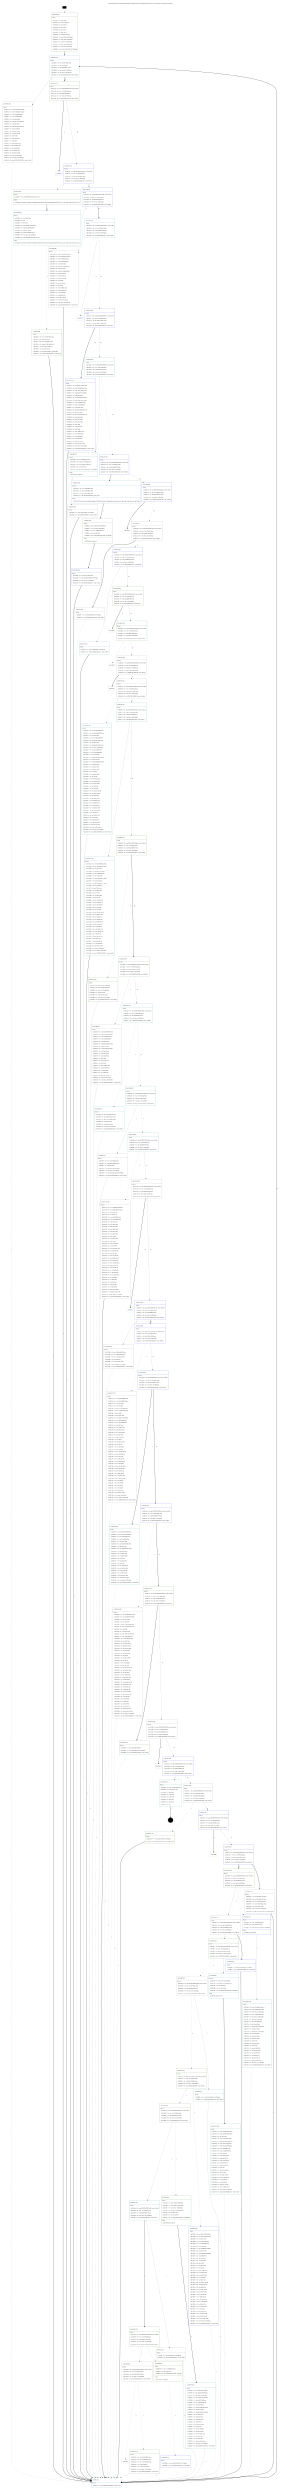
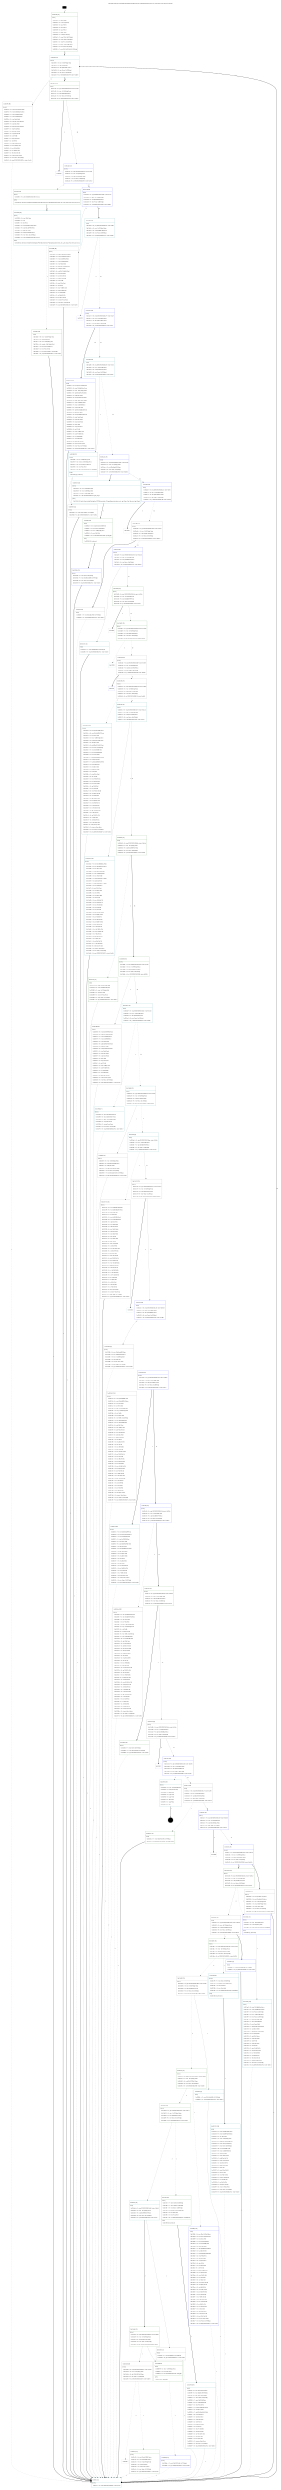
(150, 1333) -> none
